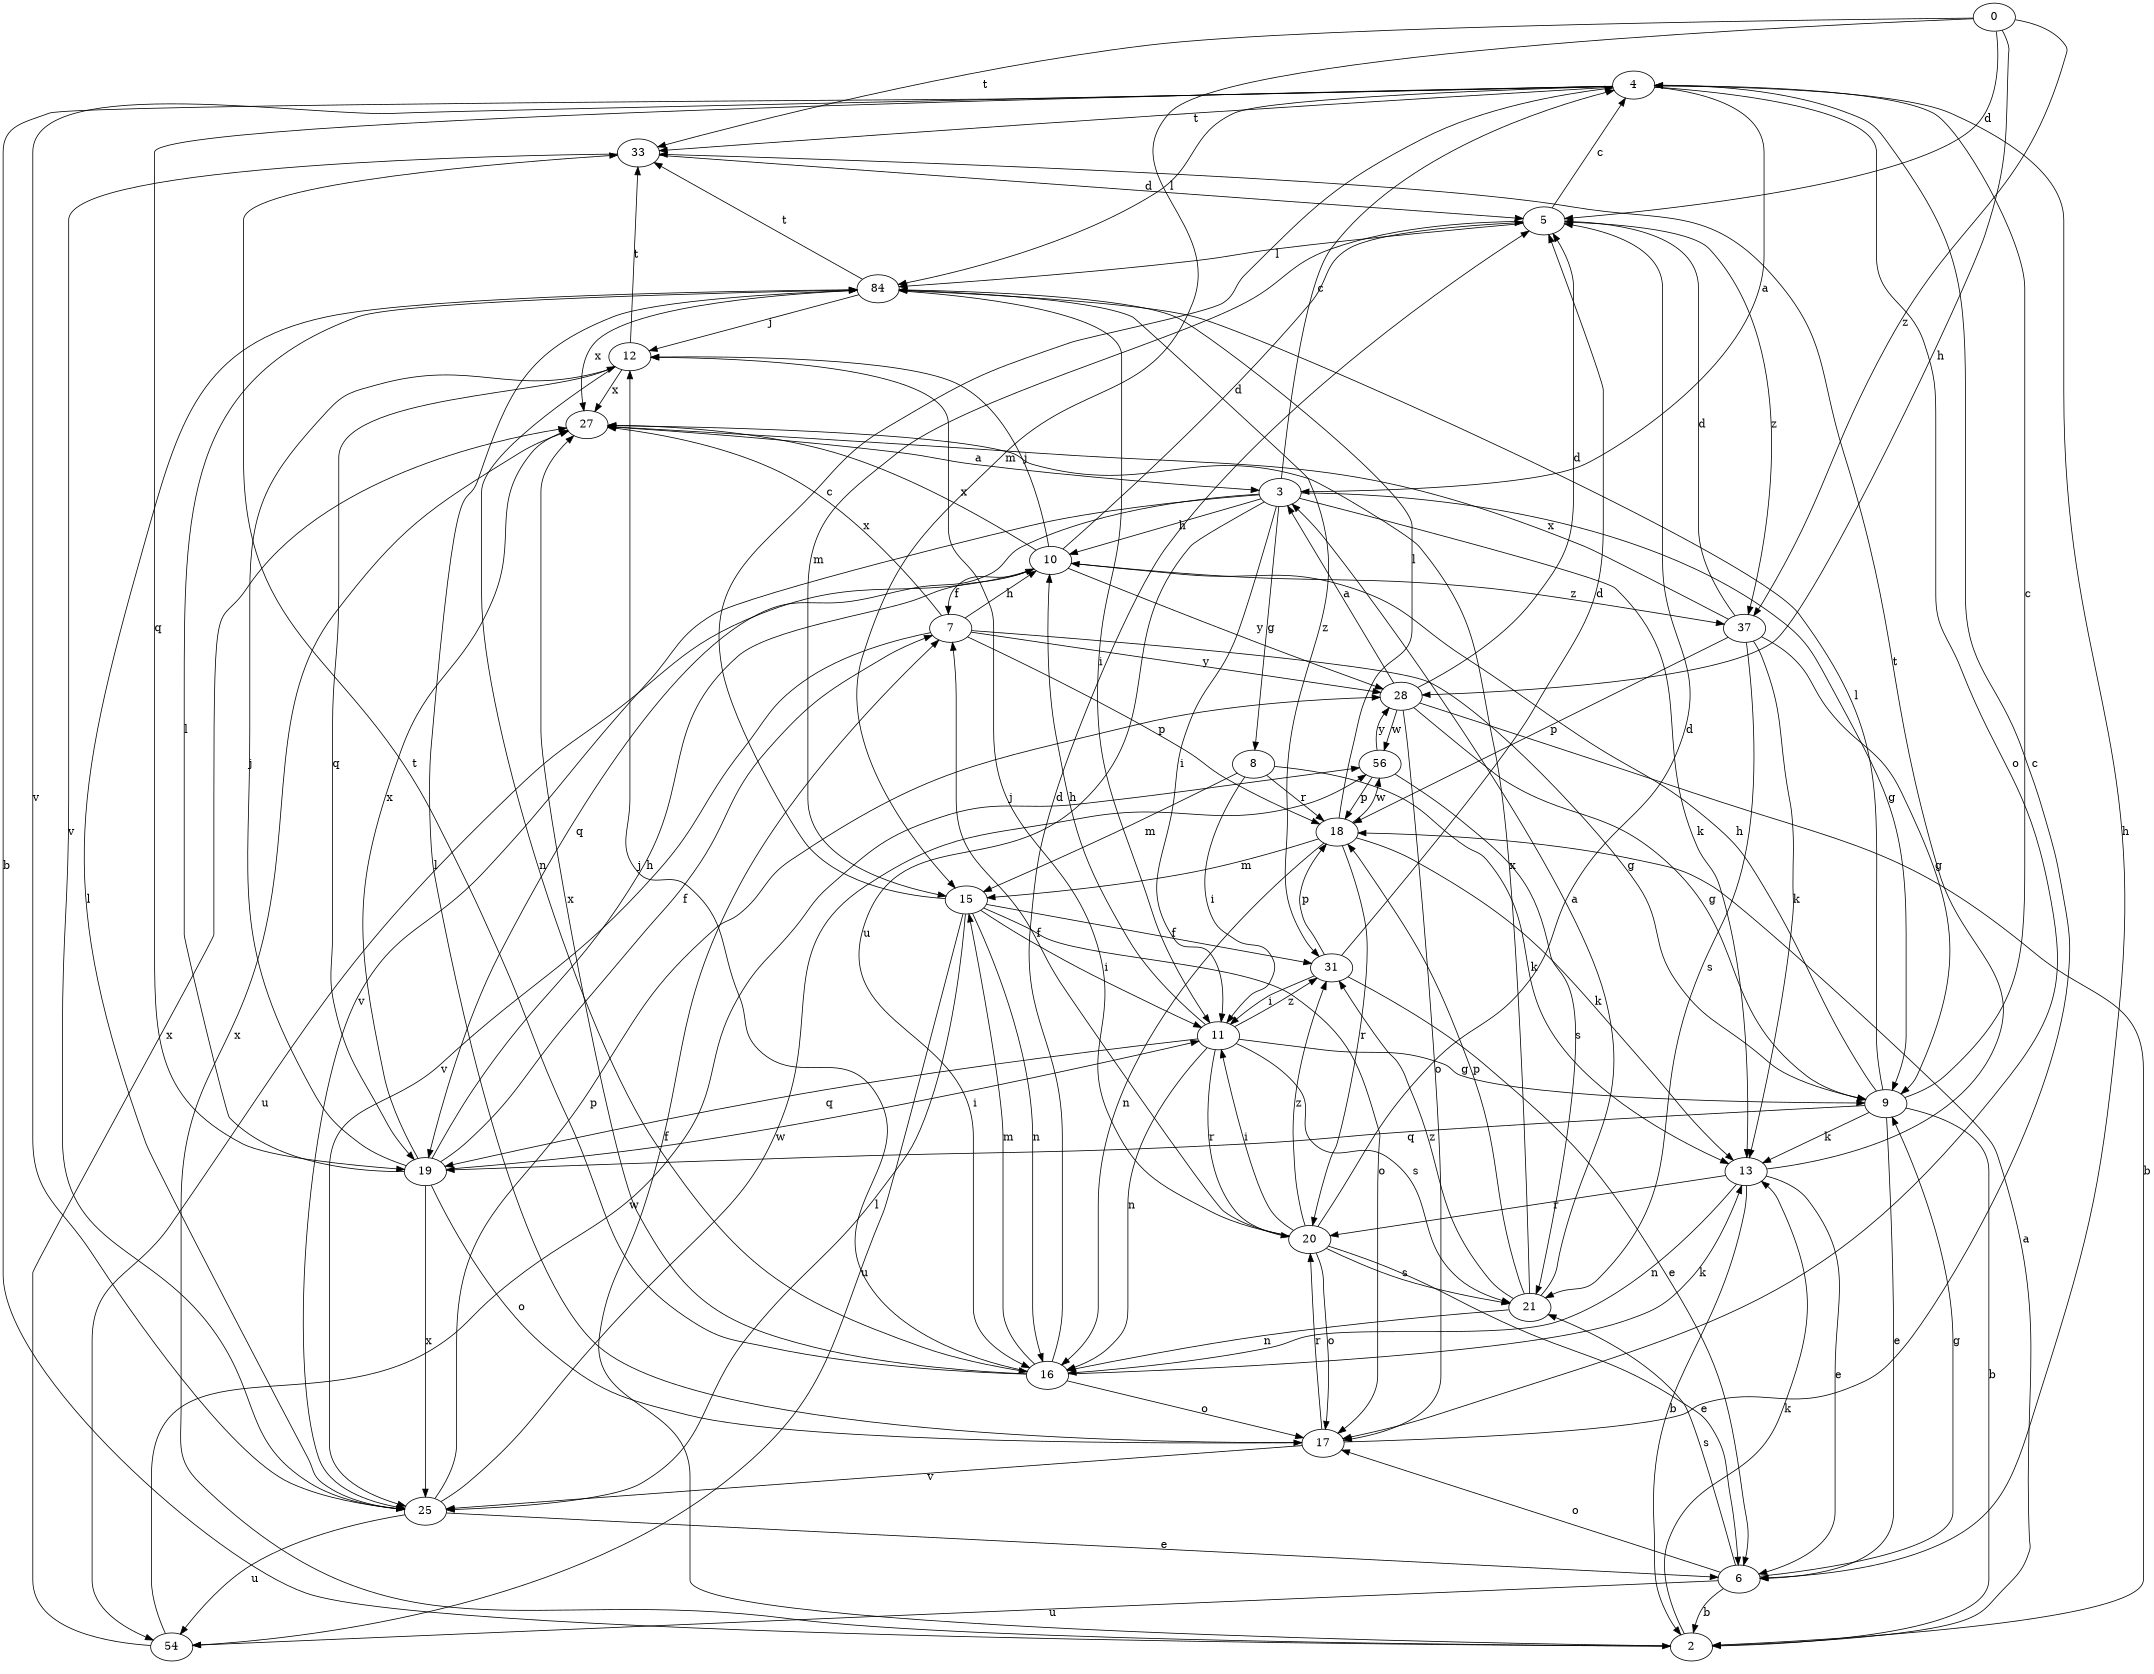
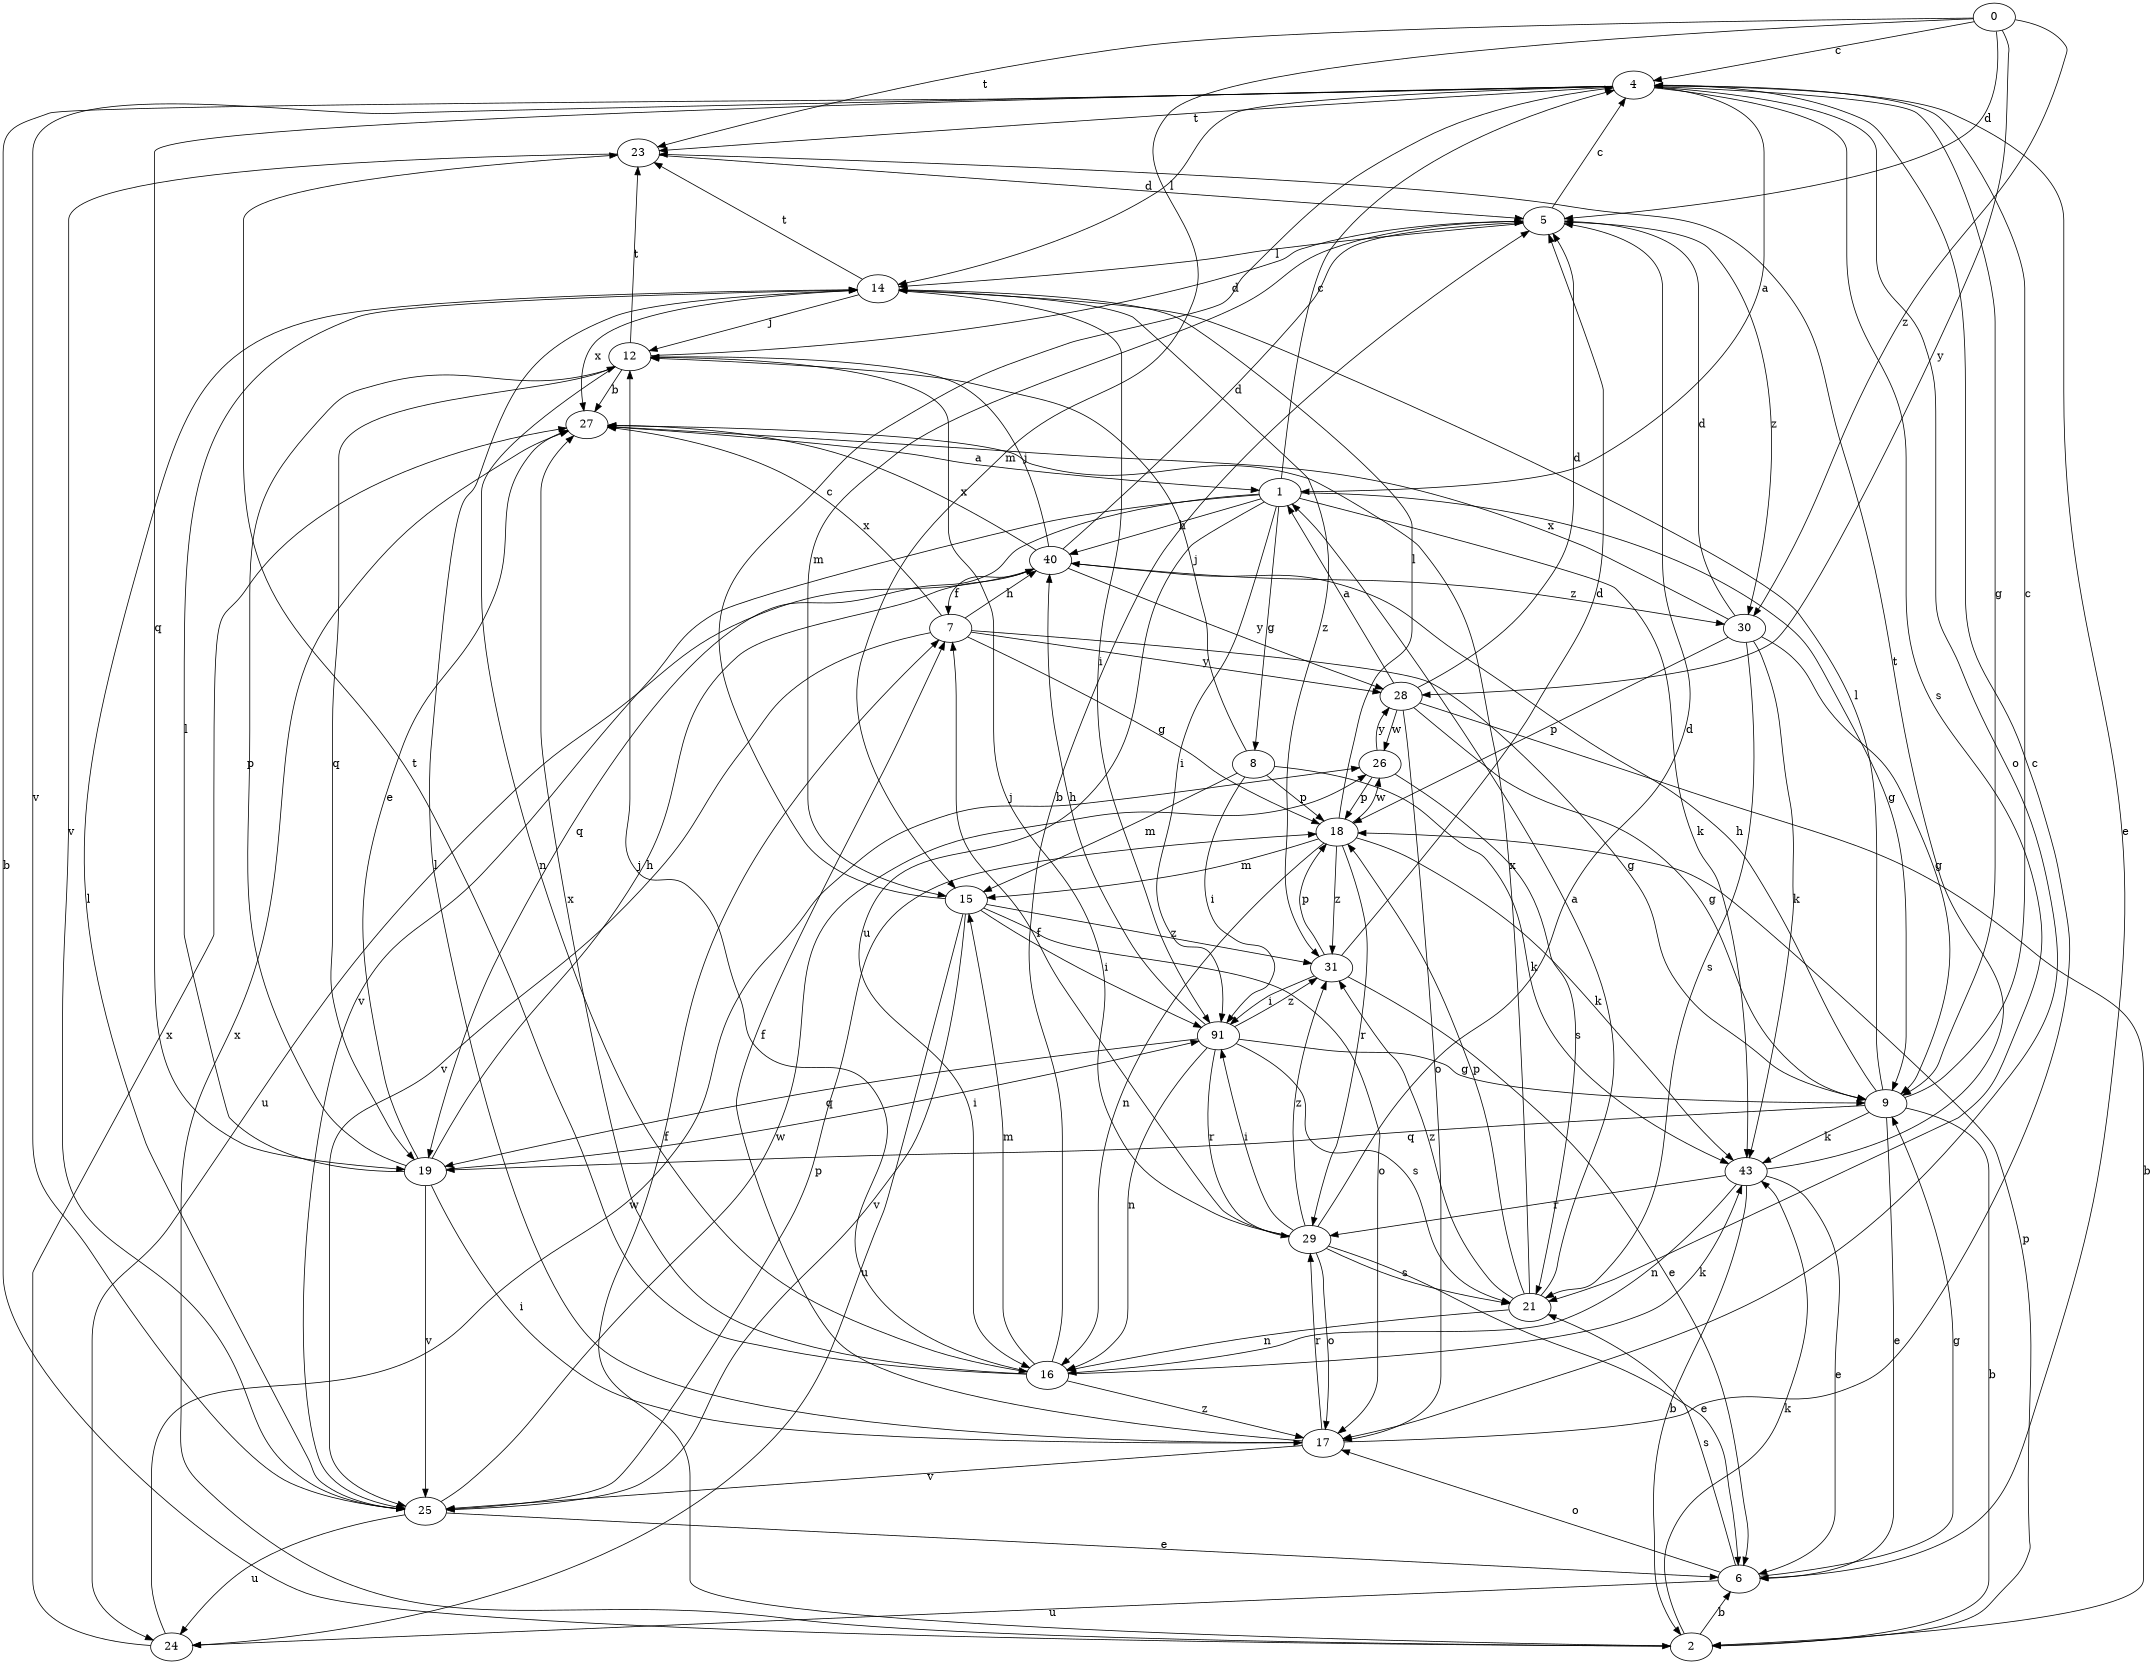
none -> (1818, 50)
(638, 153) -> (638, 153)
(878, 289) -> (878, 289)
none -> (1044, 317)
(1941, 357) -> (1941, 357)
(615, 391) -> (615, 391)
none -> (1082, 414)
none -> (1995, 473)
(1280, 493) -> (1280, 493)
(1051, 560) -> (1051, 560)
(1745, 628) -> (1745, 628)
(1162, 730) -> (1162, 730)
none -> (1970, 757)
(251, 764) -> (251, 764)
(1380, 764) -> (1380, 764)
(390, 798) -> (390, 798)
(1060, 798) -> (1060, 798)
(1304, 798) -> (1304, 798)
(2126, 832) -> (2126, 832)
(680, 891) -> (771, 1219)
none -> (1335, 896)
(739, 914) -> (832, 1094)
(1174, 934) -> (1174, 934)
(1218, 1036) -> (1218, 1036)
(1032, 1129) -> none
(1746, 1172) -> (1746, 1172)
(877, 1206) -> (877, 1206)
(1310, 1240) -> (1310, 1240)
(2026, 1240) -> (2026, 1240)
(522, 1307) -> (522, 1307)
(429, 1341) -> (429, 1341)
(1205, 1409) -> (1205, 1409)
(1706, 1604) -> (1713, 1616)
(172, 1647) -> (172, 1647)
